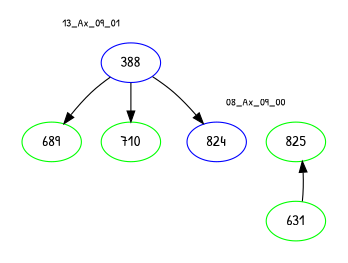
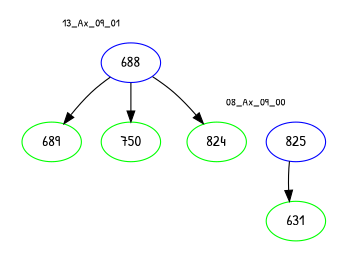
(131, 63) -> (131, 63)
(131, 142) -> (131, 142)
(217, 142) -> (217, 142)
(296, 142) -> (296, 142)
(303, 187) -> (289, 176)
